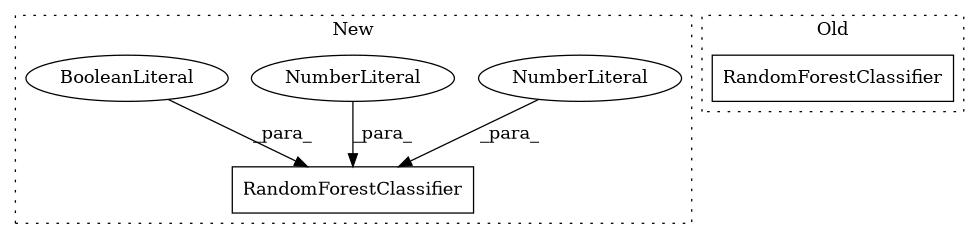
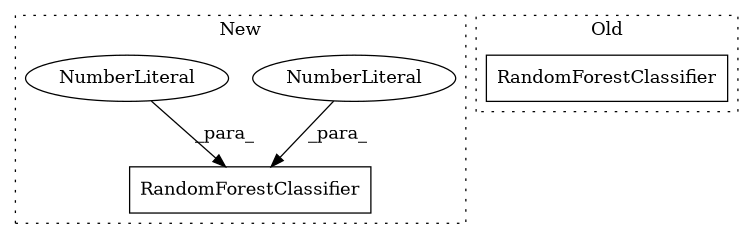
(127, 78) -> none
